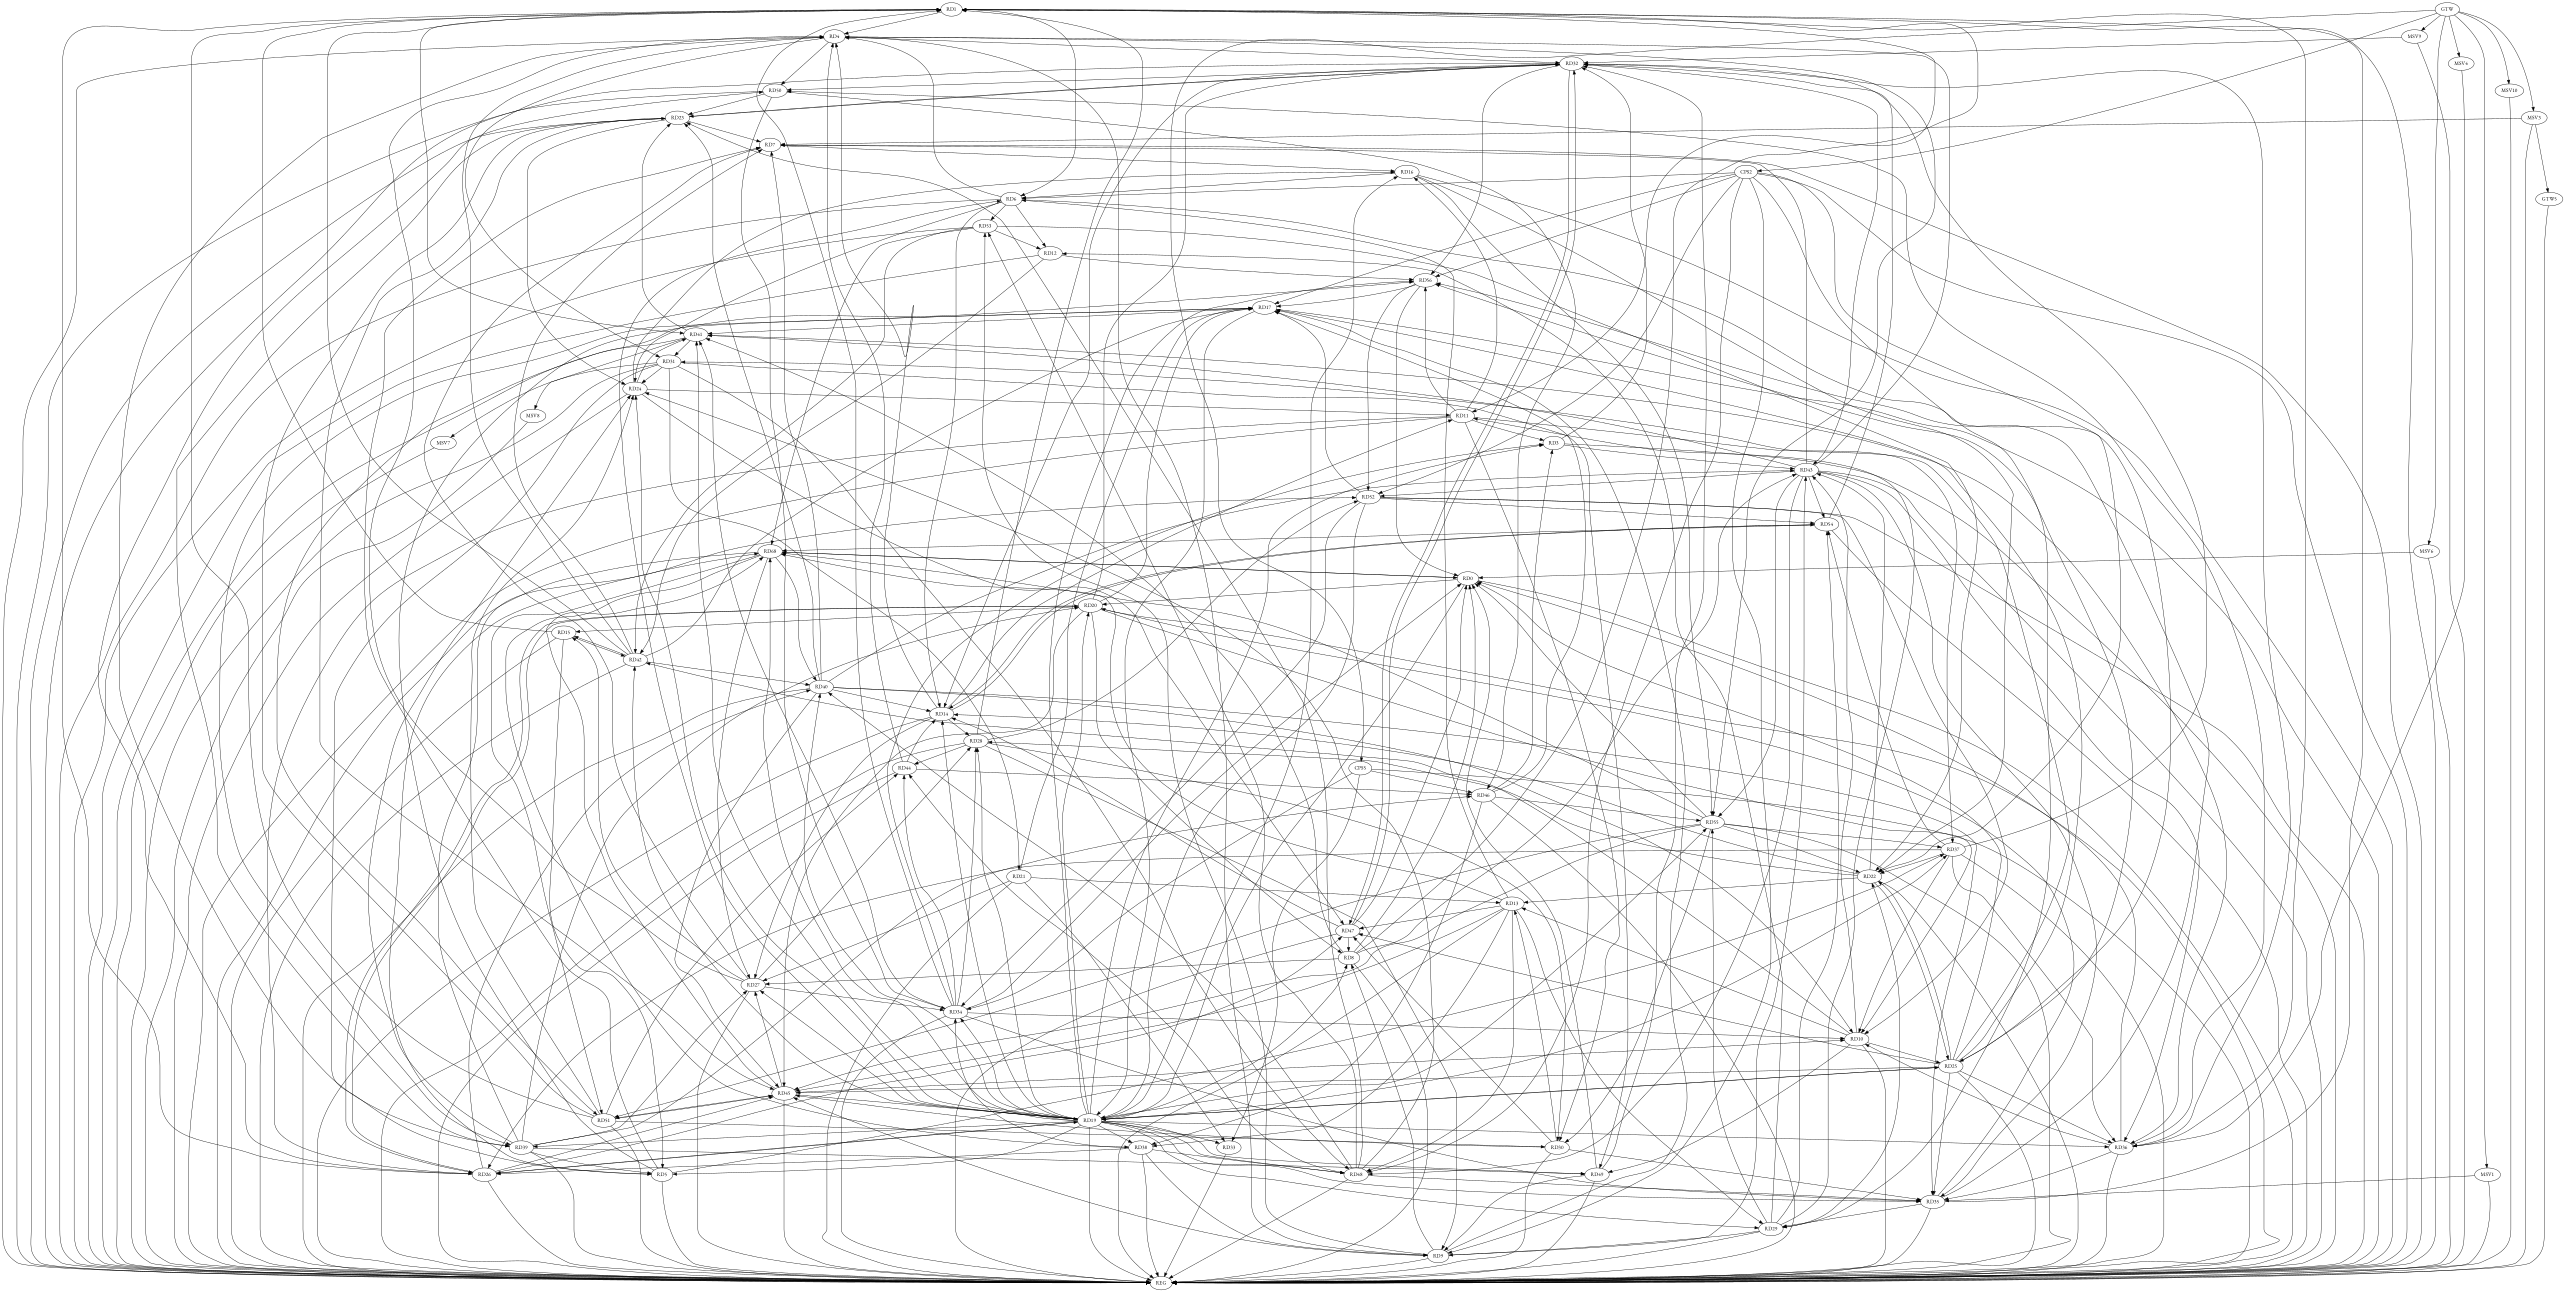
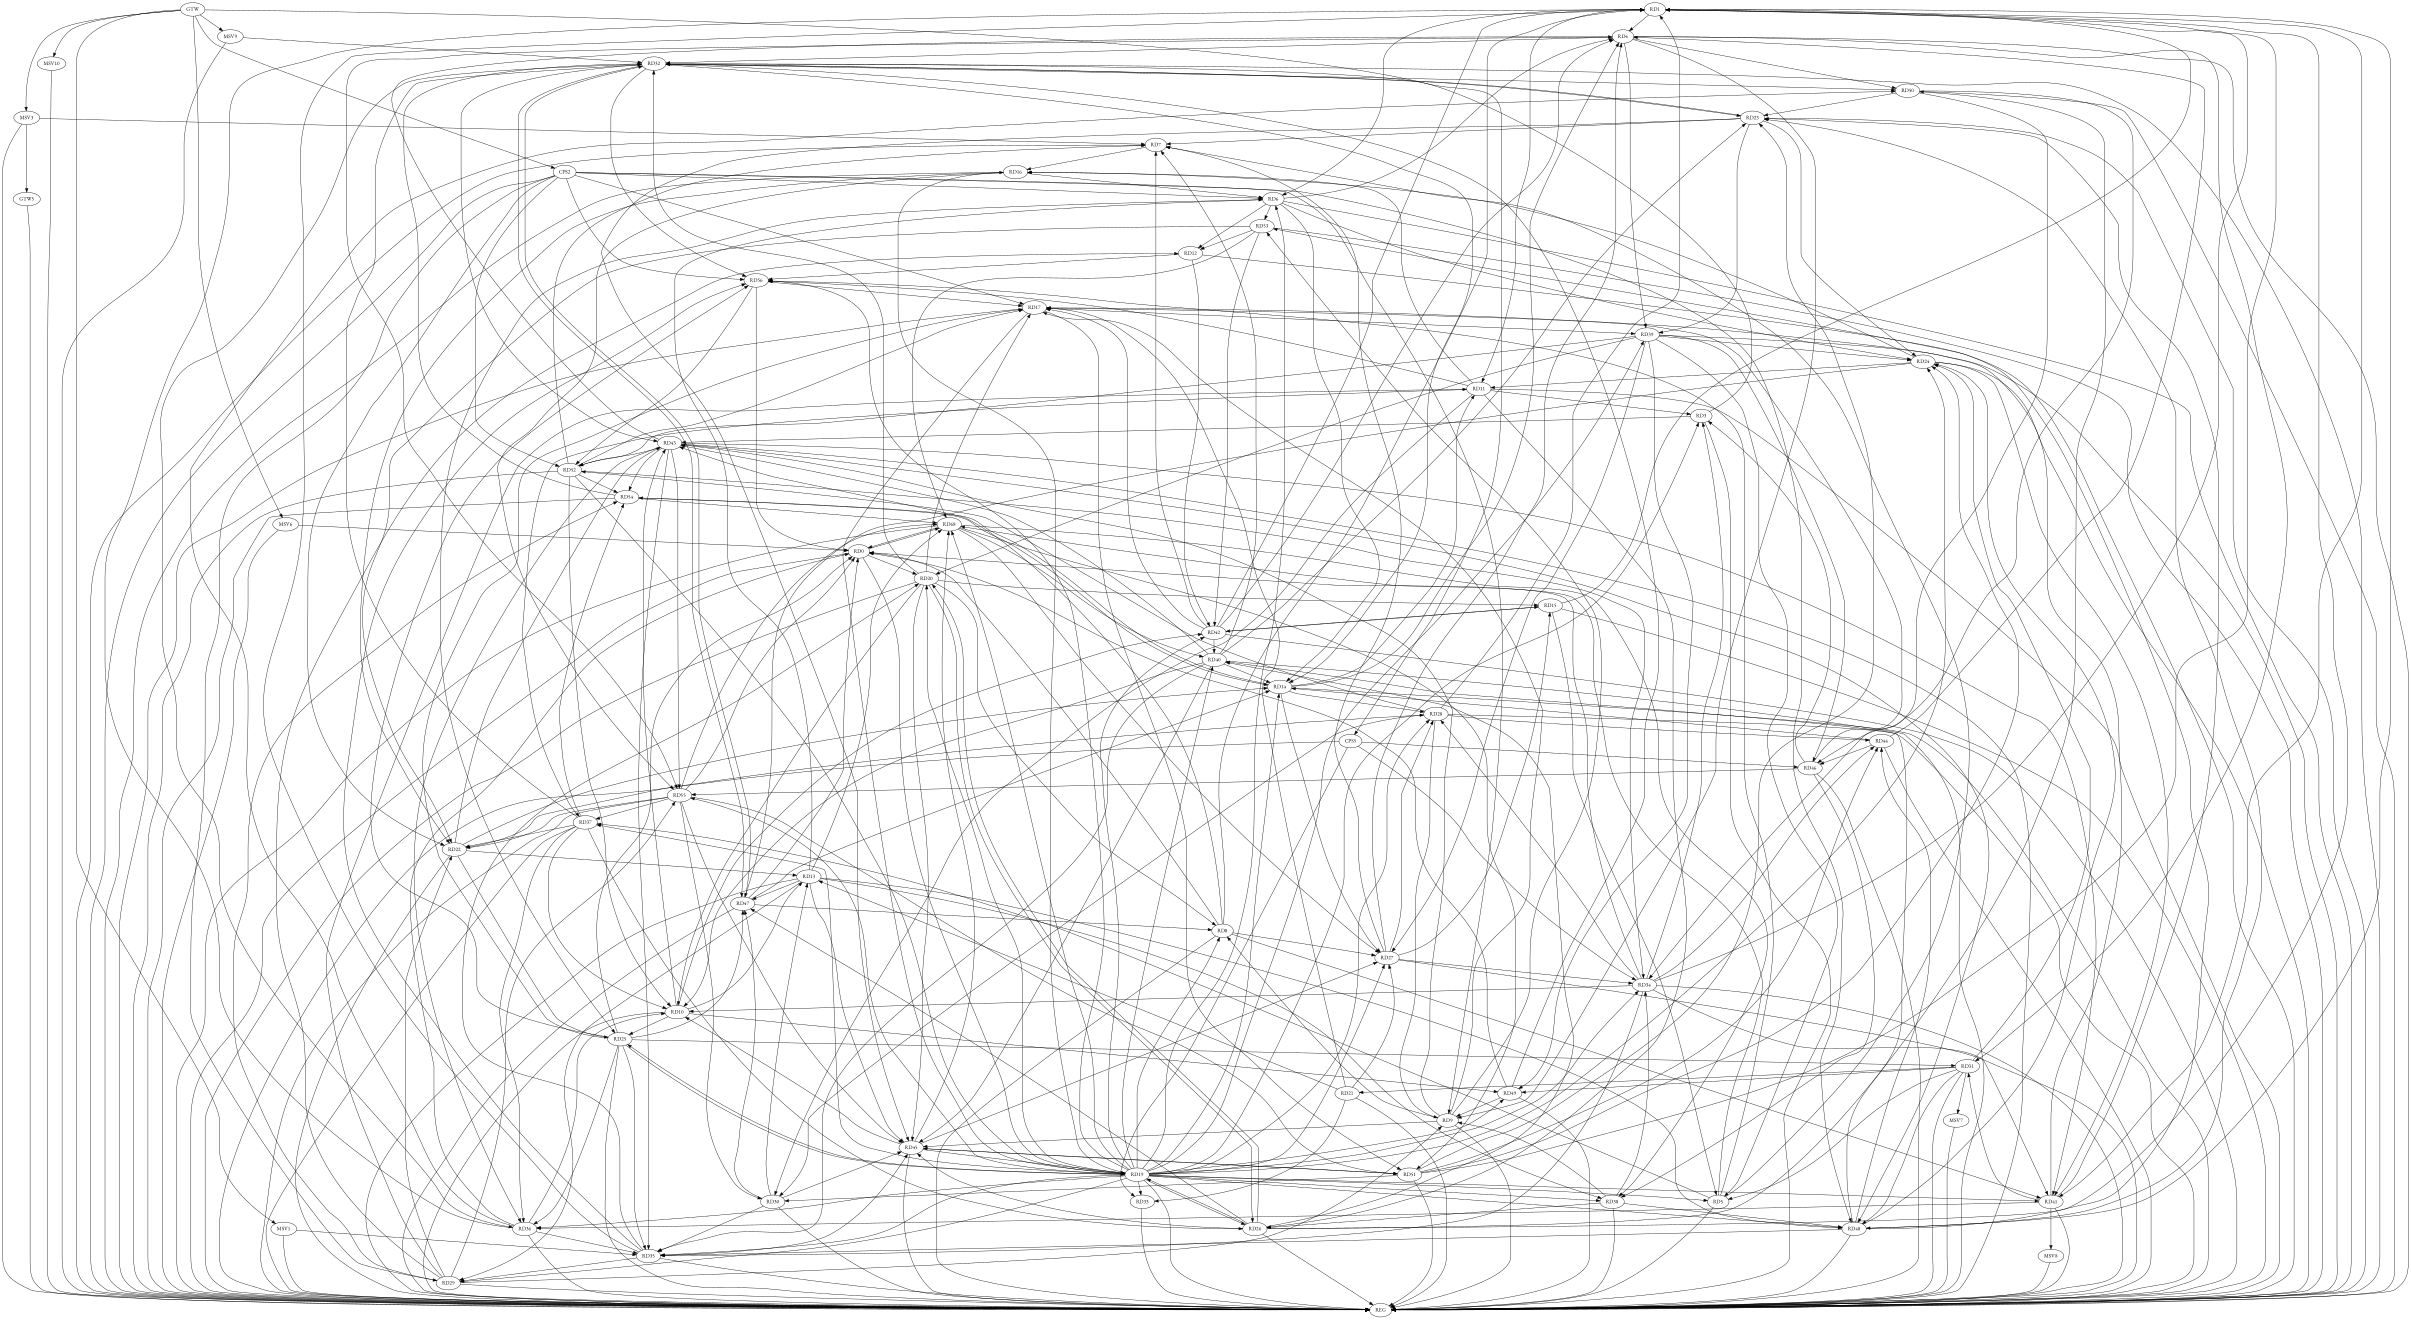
(2461, 64) -> none
(1430, 152) -> (757, 172)
(982, 321) -> (2044, 455)
(2412, 573) -> (2390, 443)
(1927, 967) -> none
(1369, 1080) -> (807, 1242)
